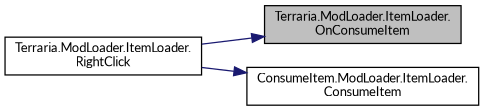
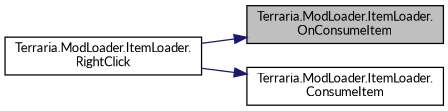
(363, 86) -> (345, 86)
